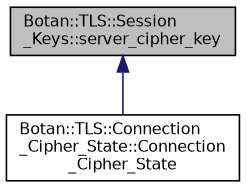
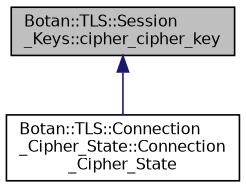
(123, 31) -> (123, 31)
